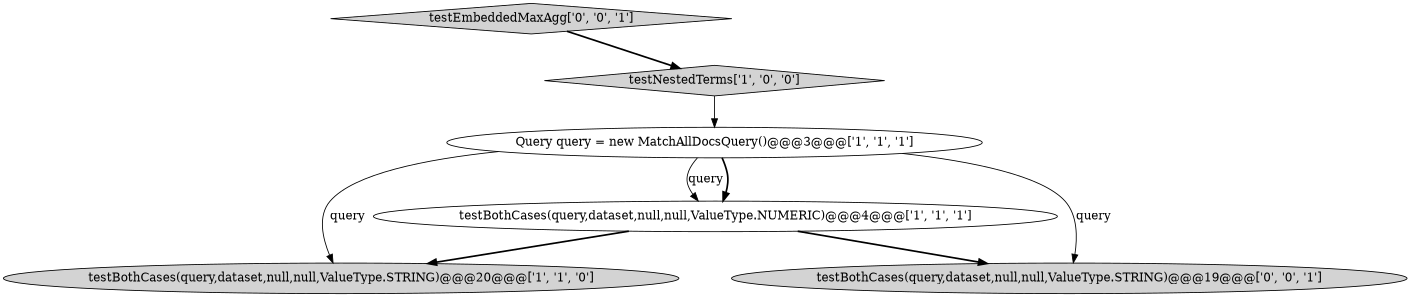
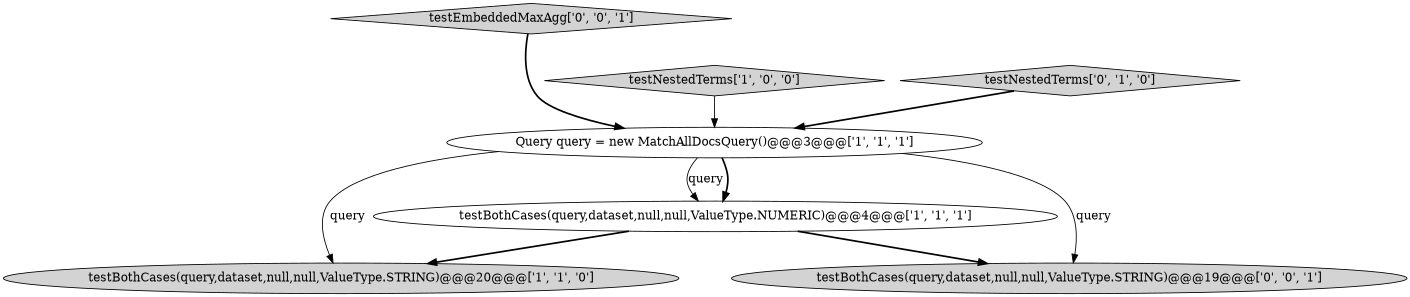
(619, 48) -> (545, 102)
none -> (1070, 81)
